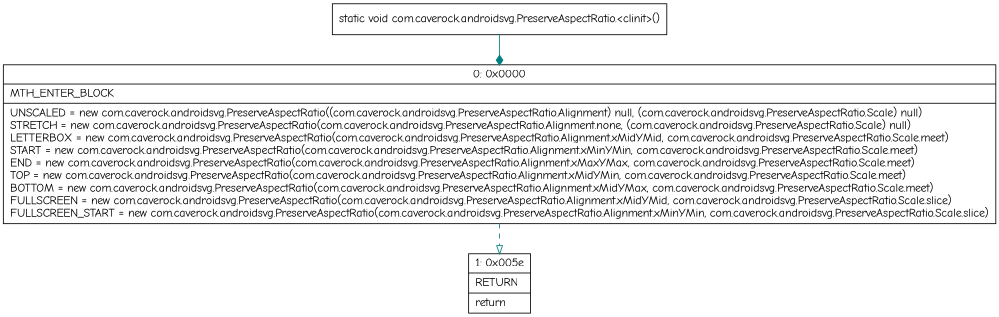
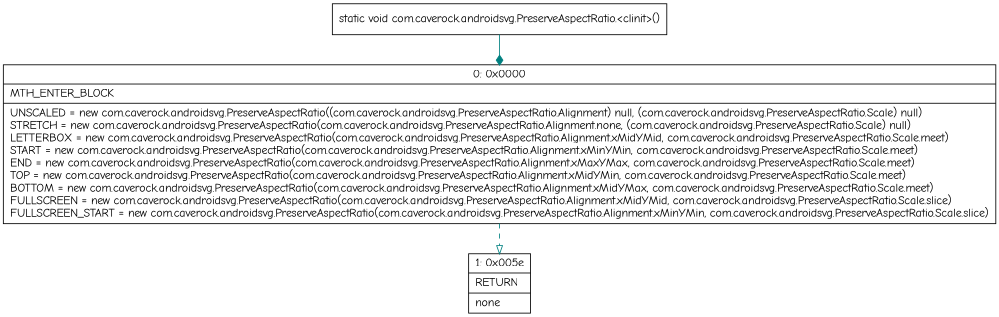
(491, 303) -> (488, 303)
